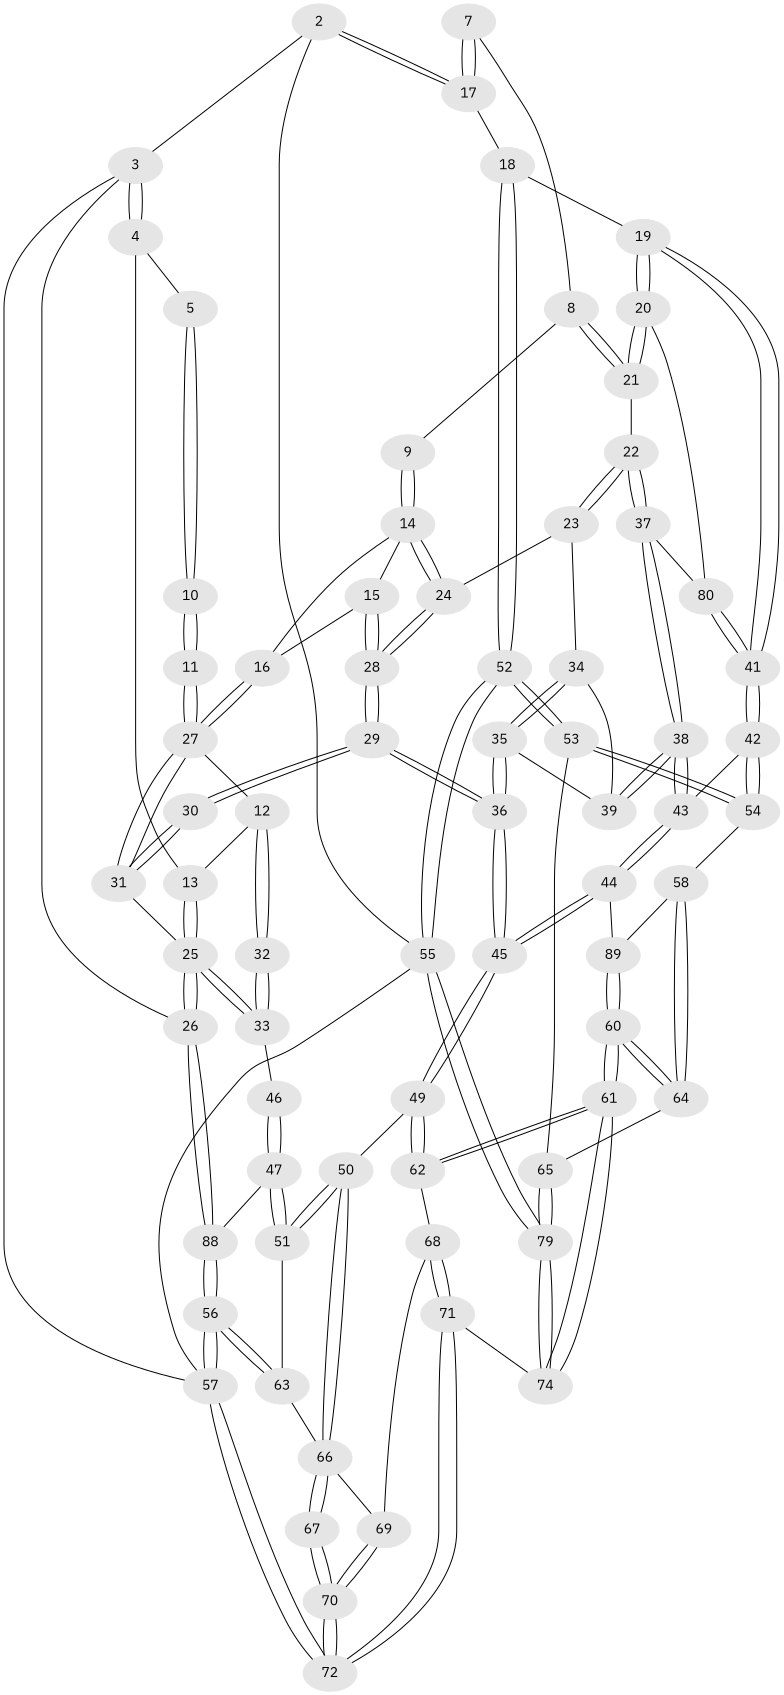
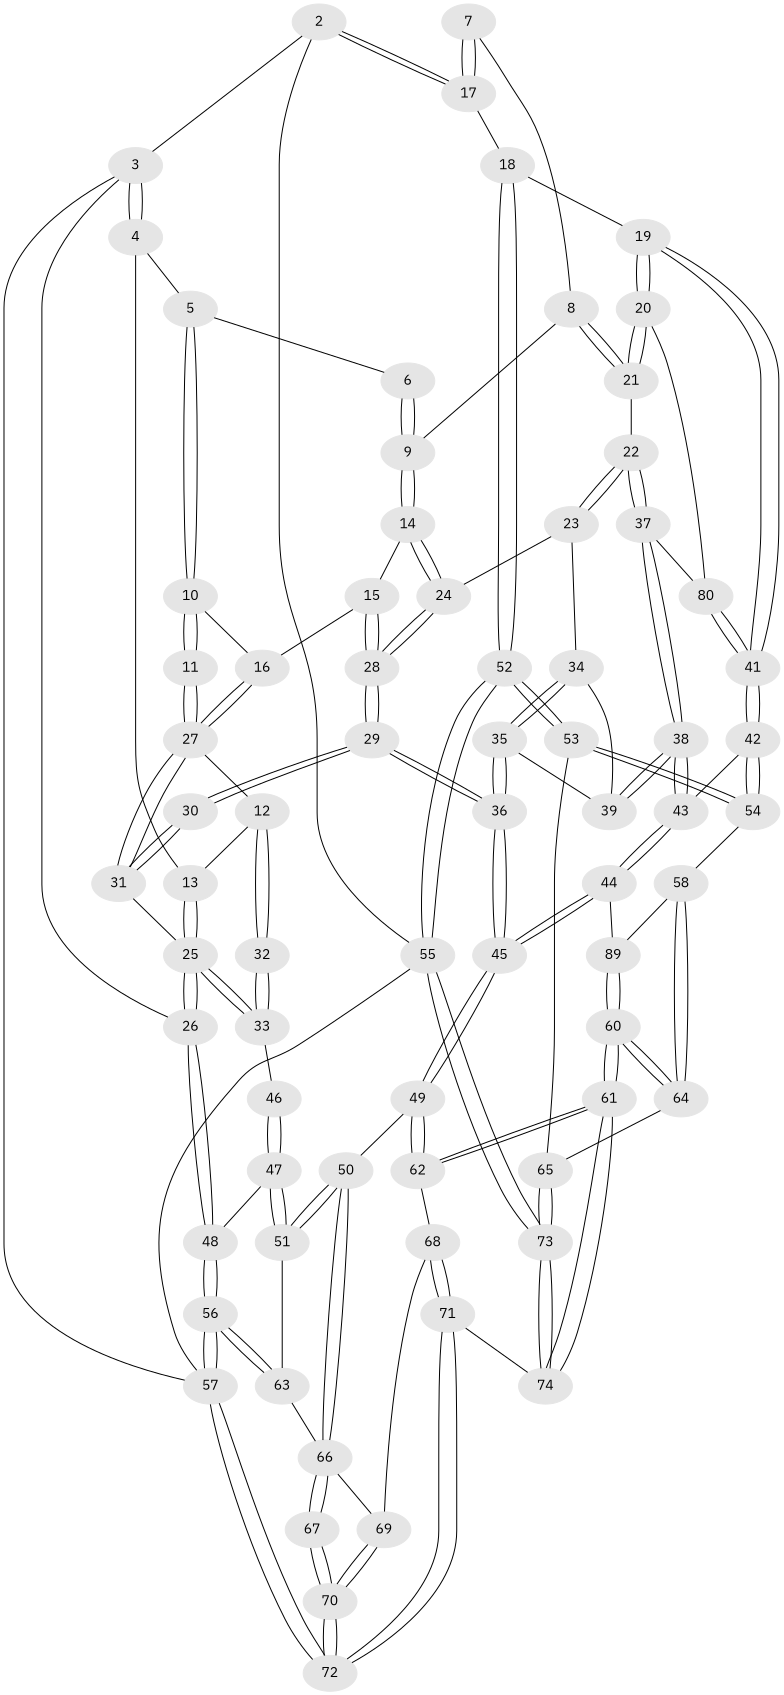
none -> (408, 381)
(325, 589) -> (226, 632)
(210, 1243) -> (210, 1243)
(545, 1243) -> (545, 1243)
